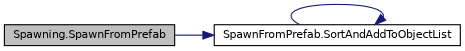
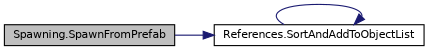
(337, 35) -> (319, 35)
